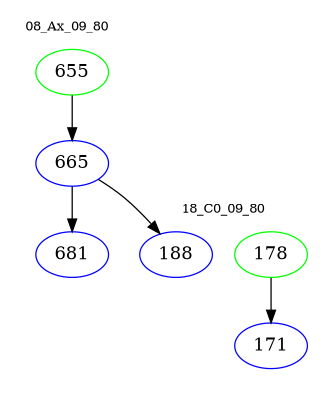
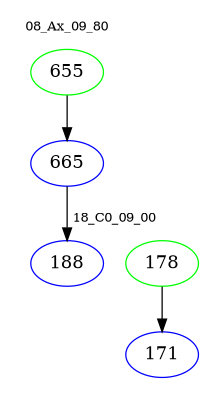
(224, 210) -> (115, 218)
(72, 255) -> none
